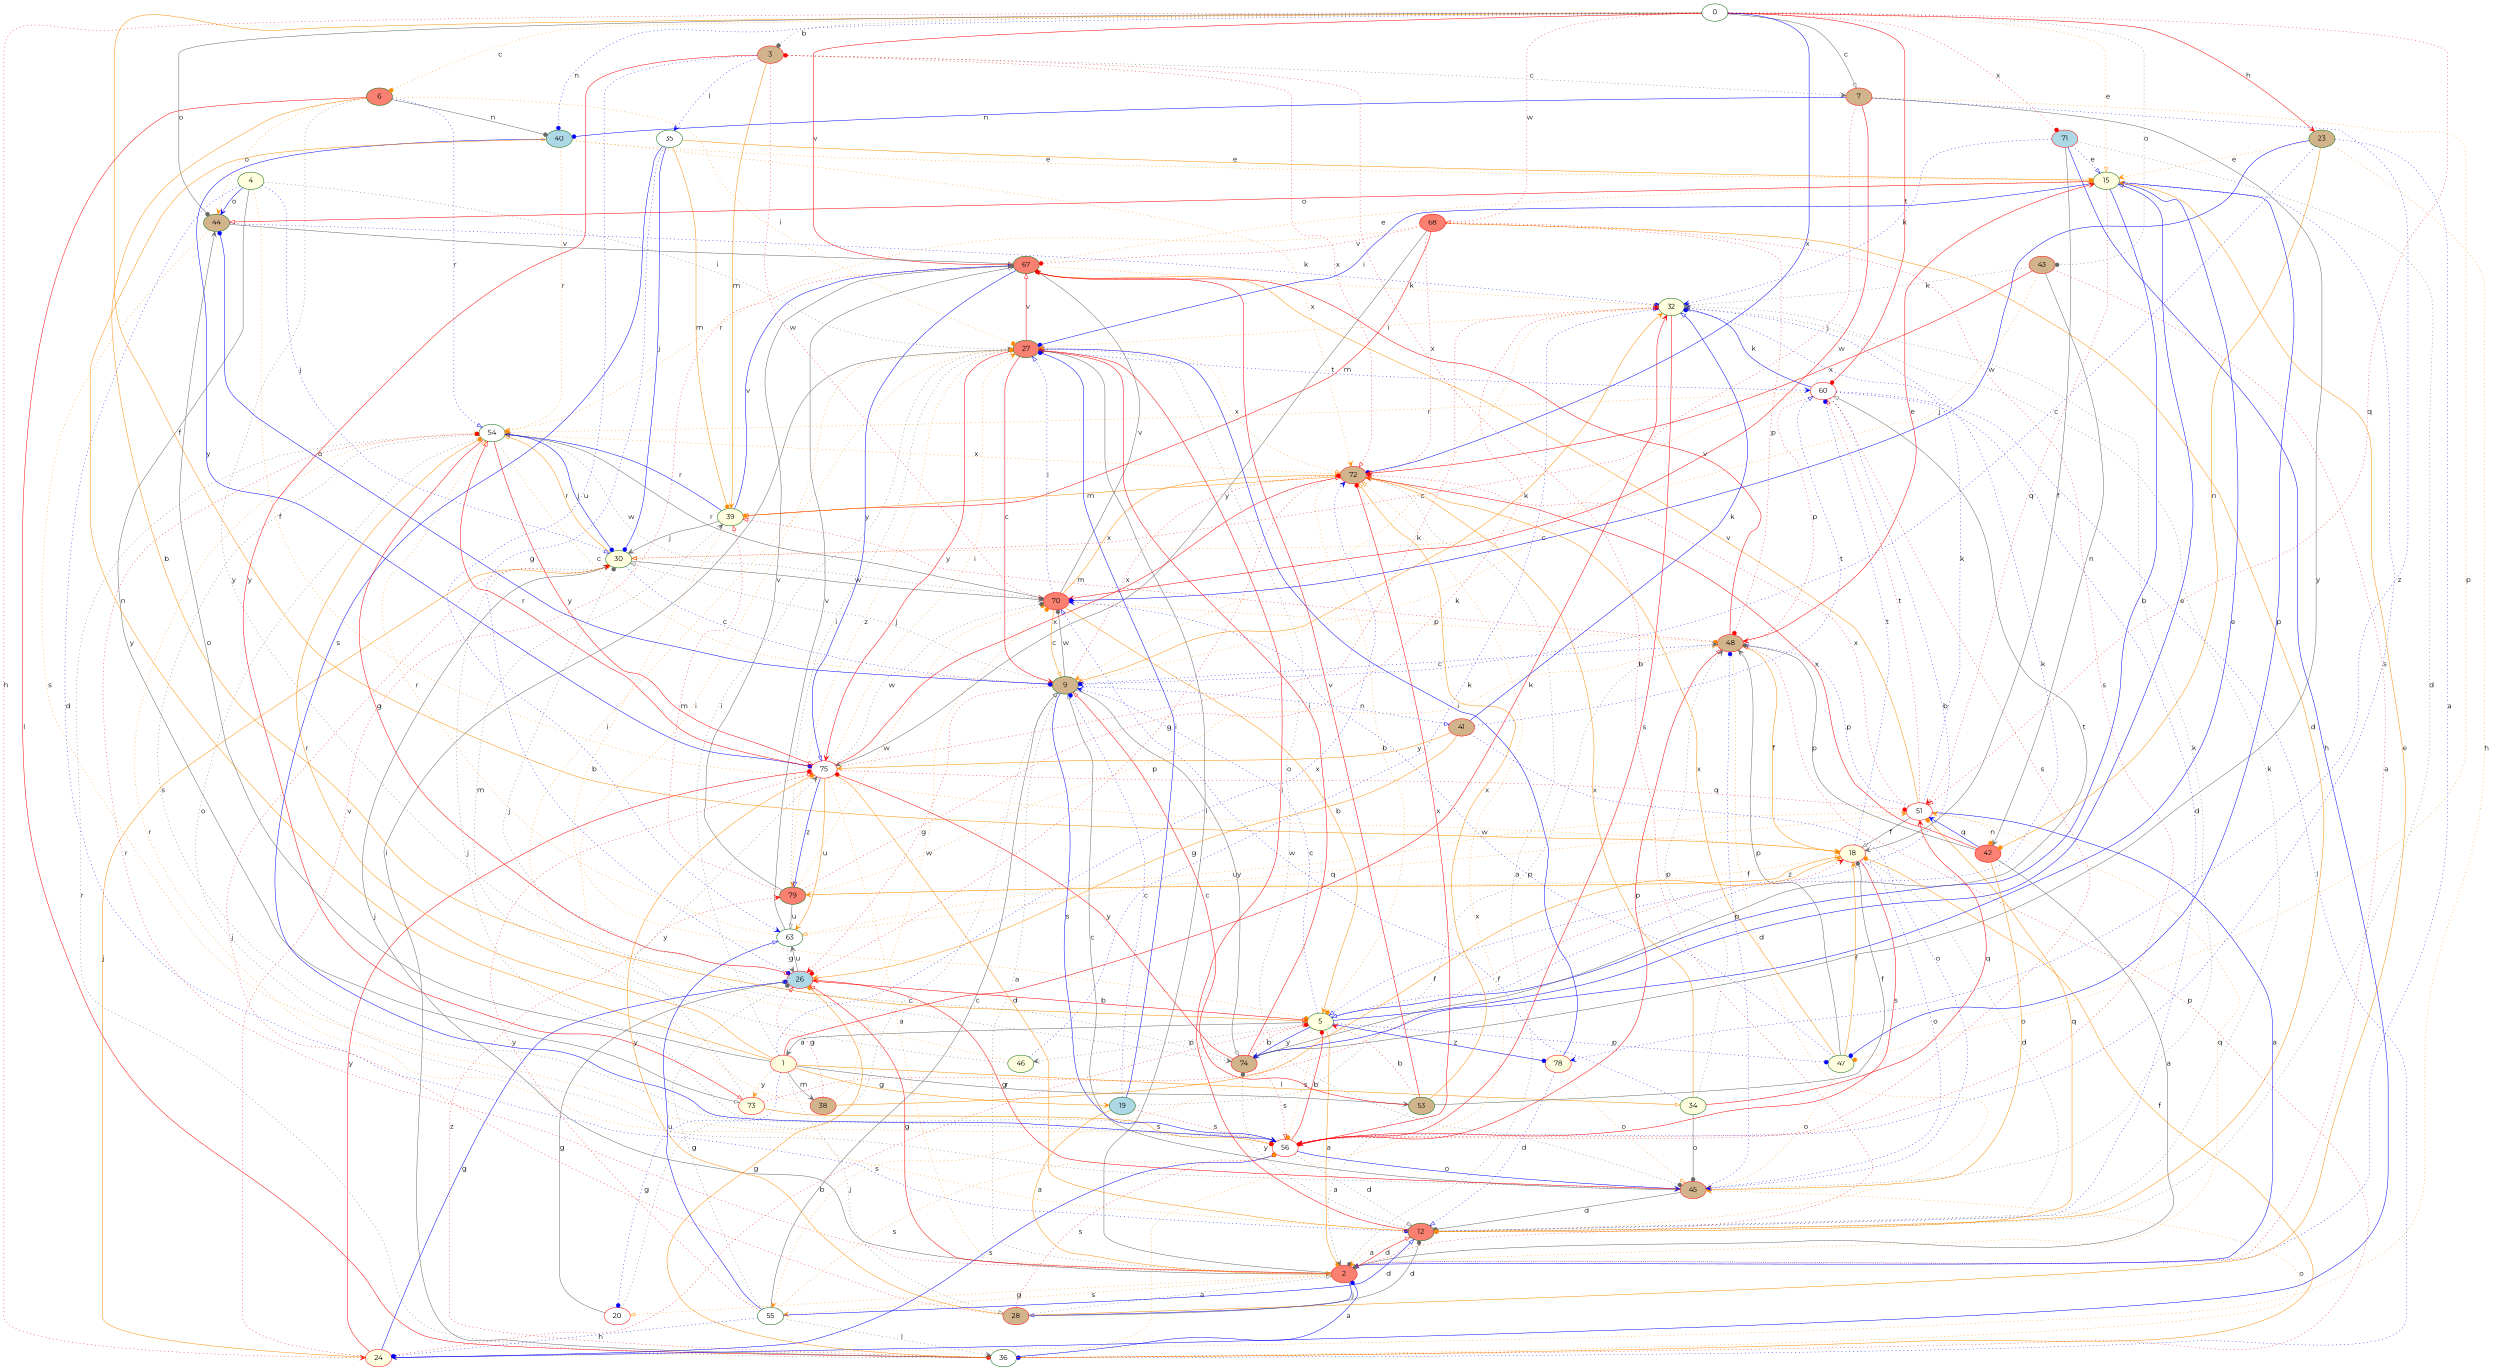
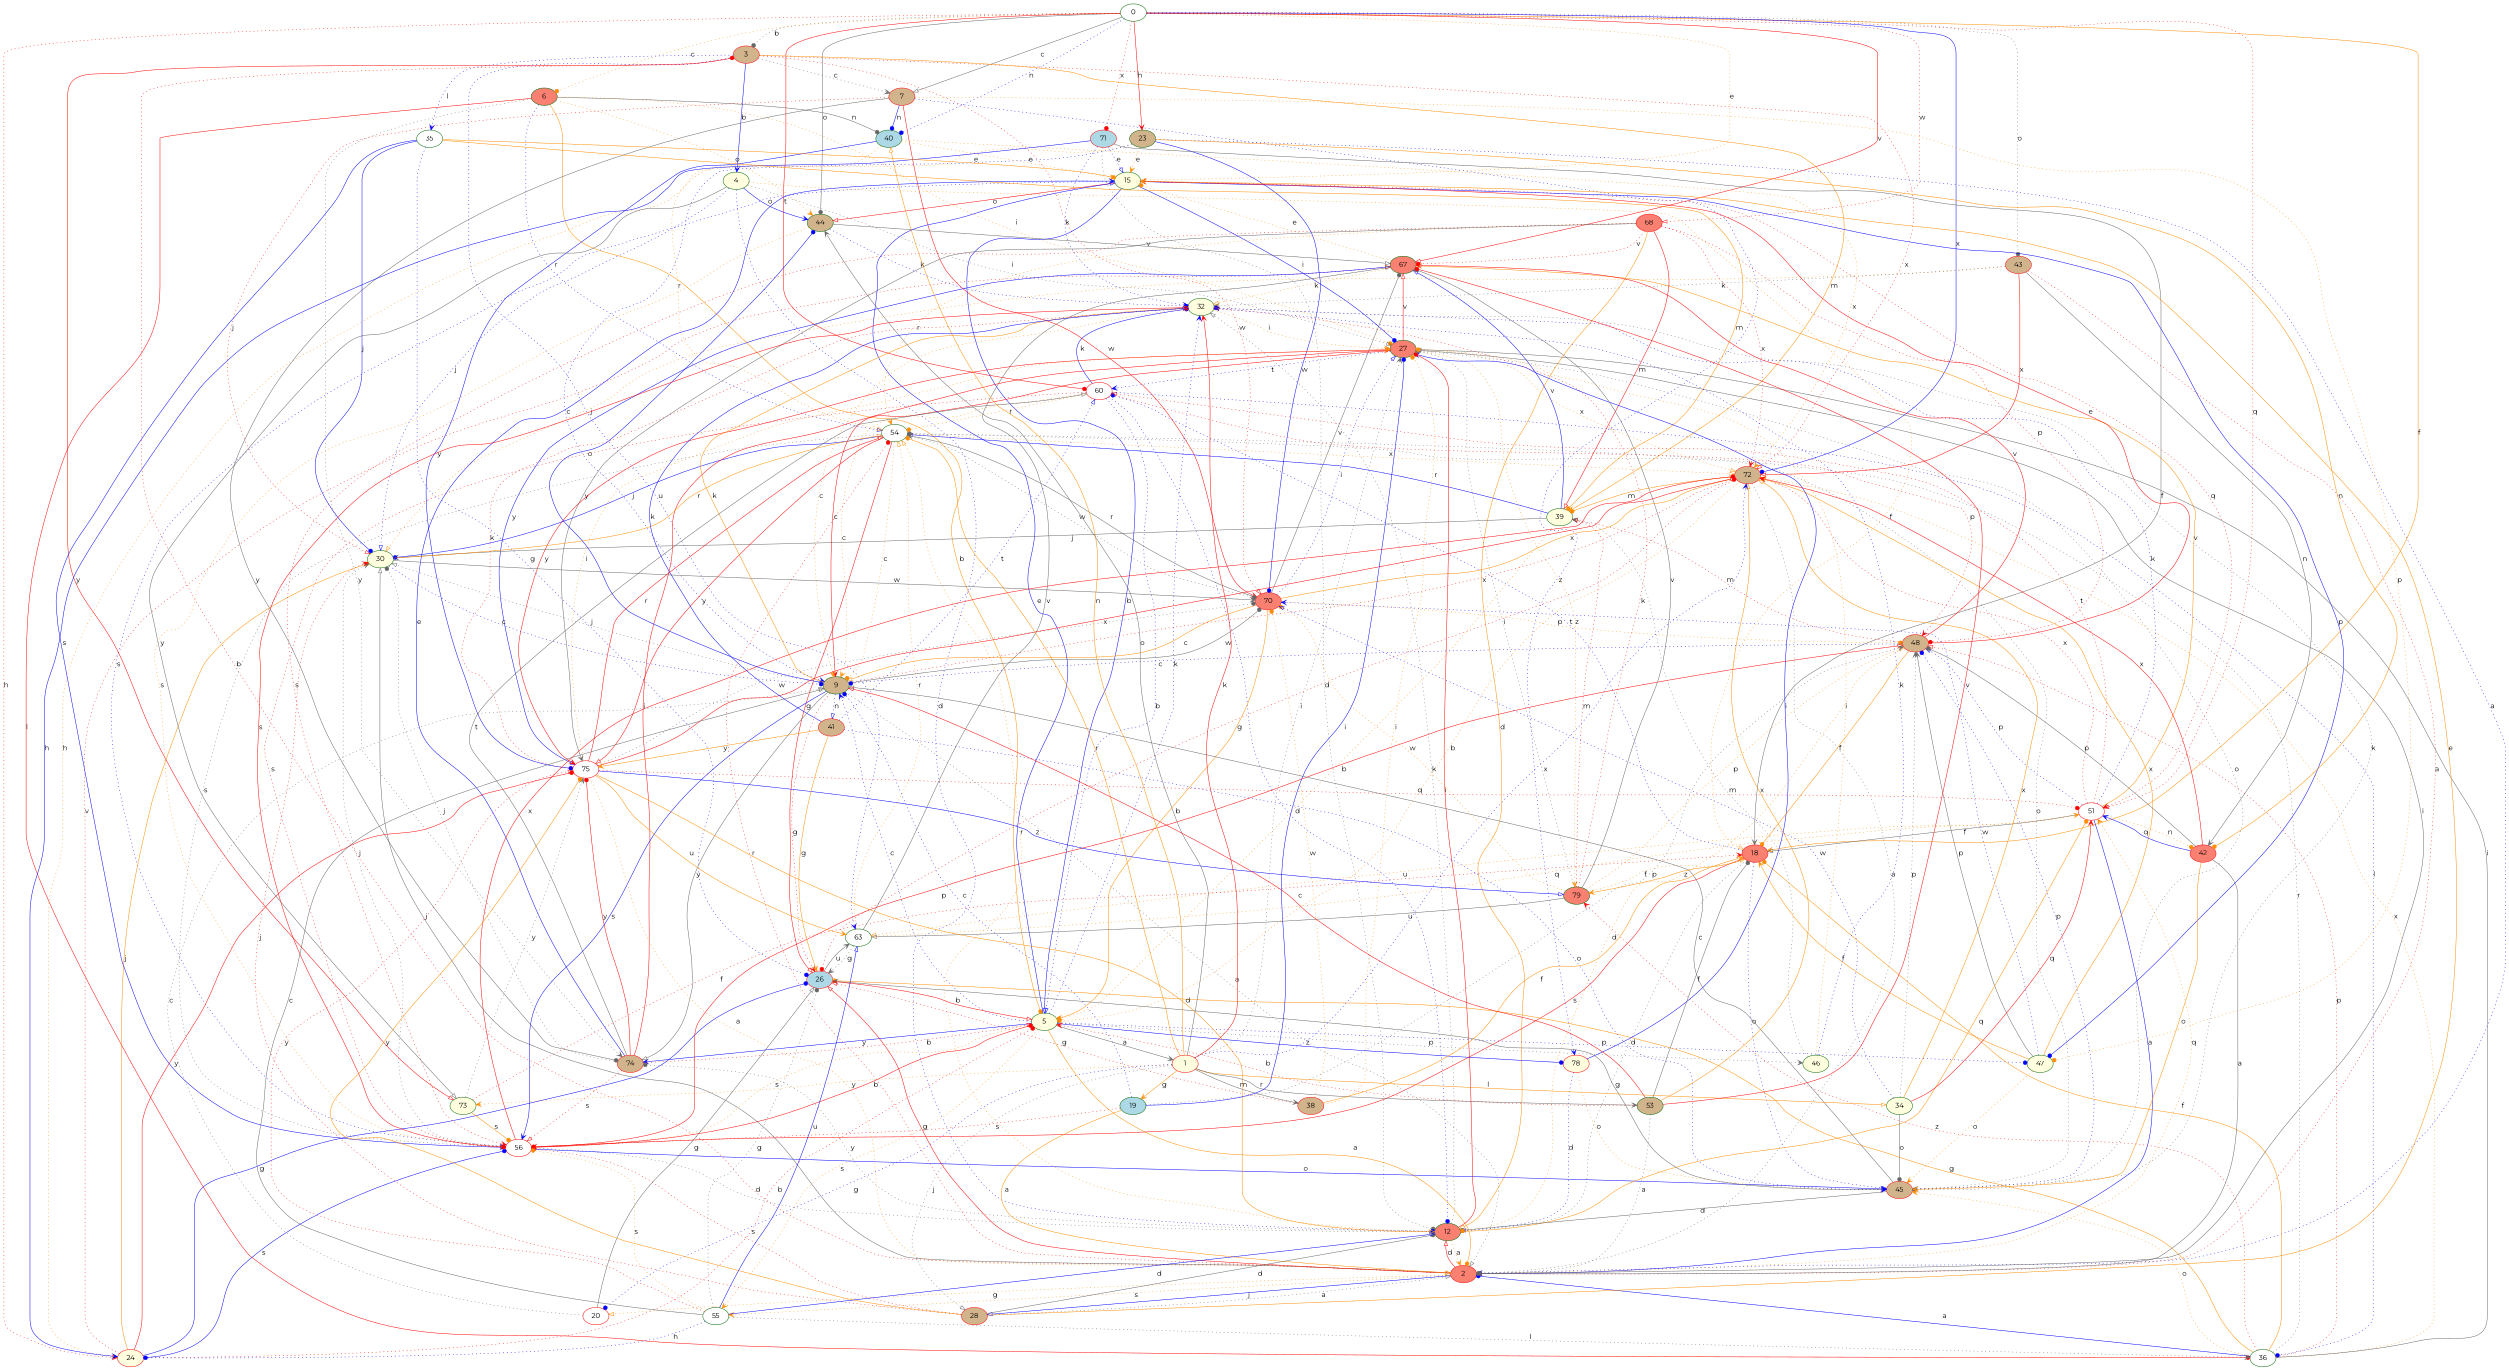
none -> (741, 118)
(1853, 854) -> (1755, 854)
(752, 1106) -> (463, 1106)
(1210, 1171) -> (1393, 1029)
